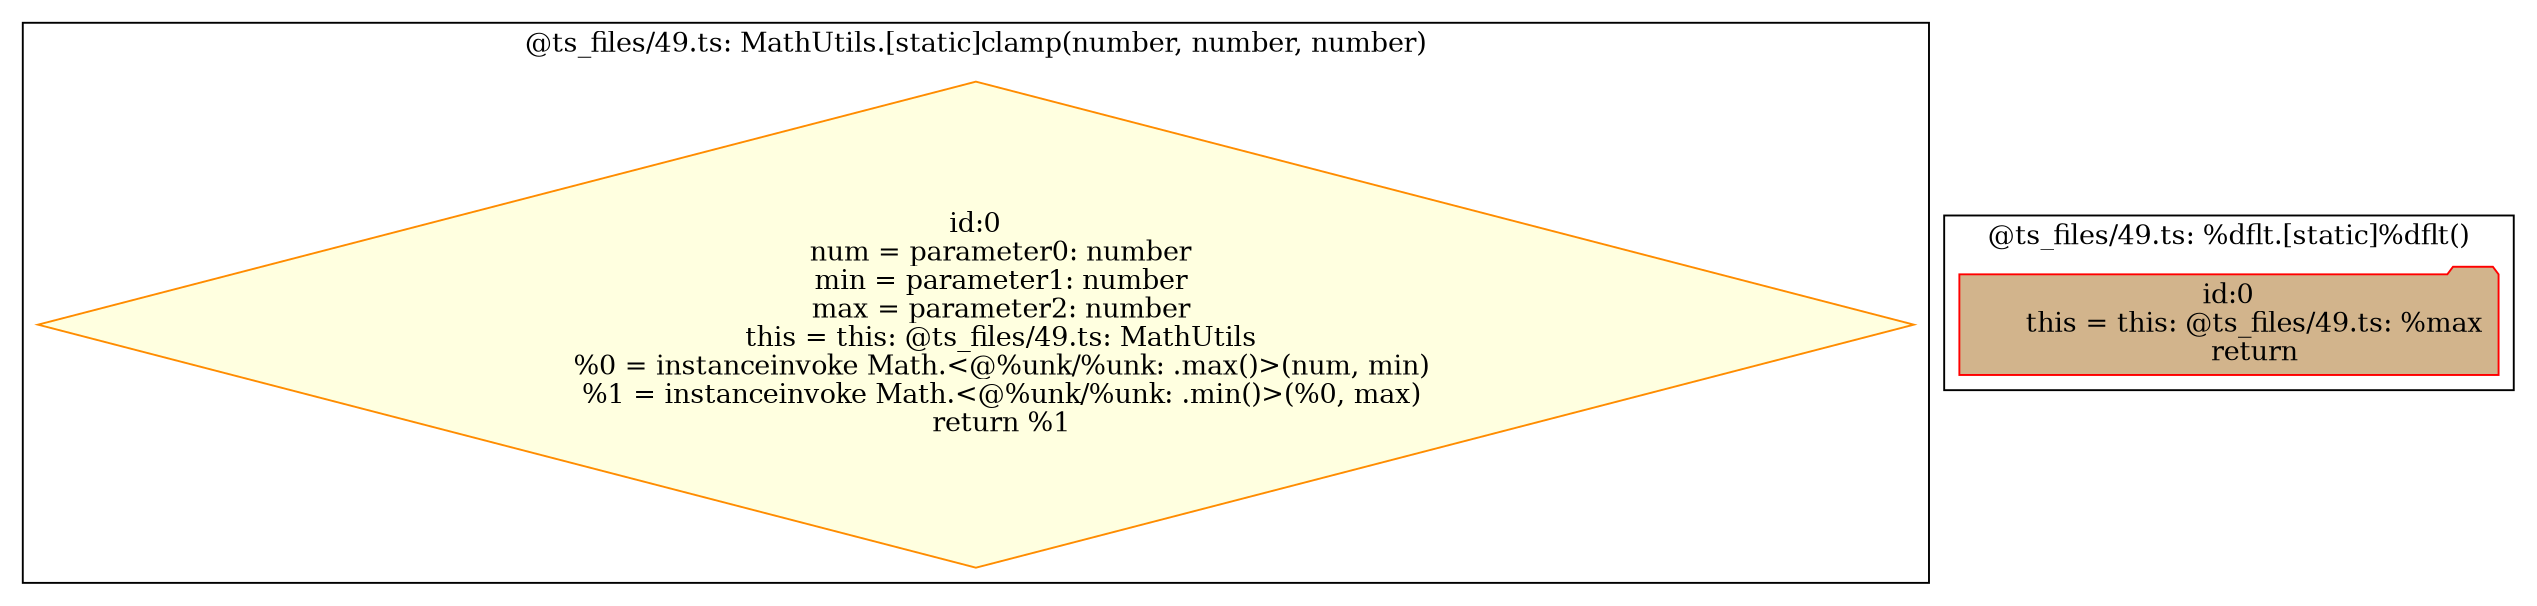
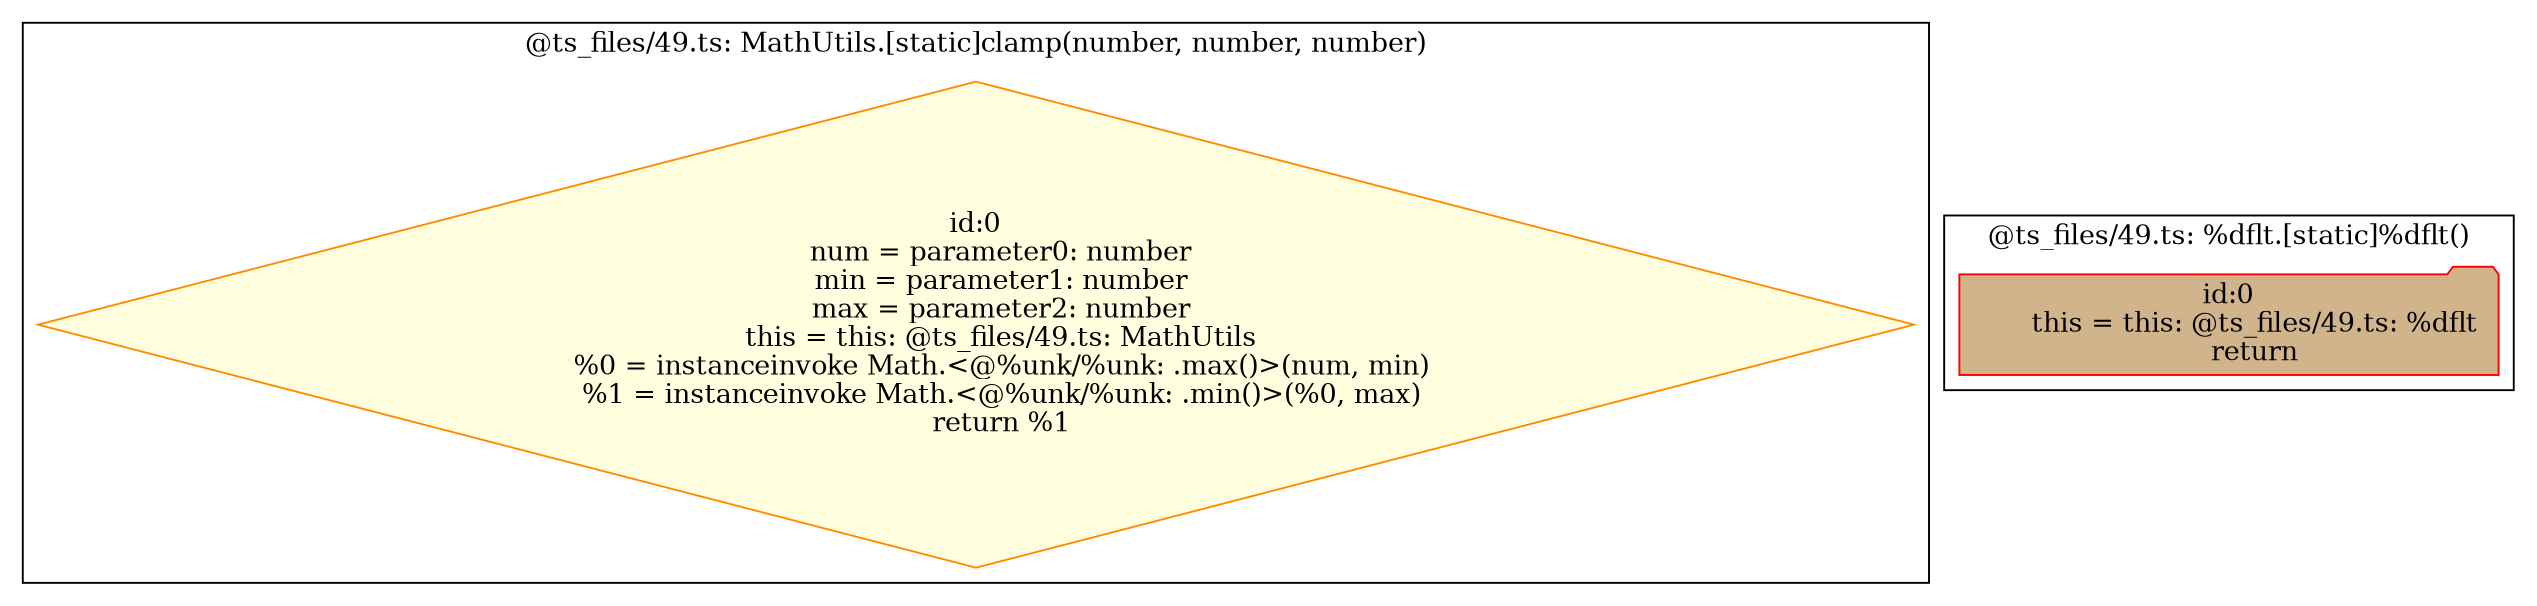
(2229, 325) -> (2229, 325)
